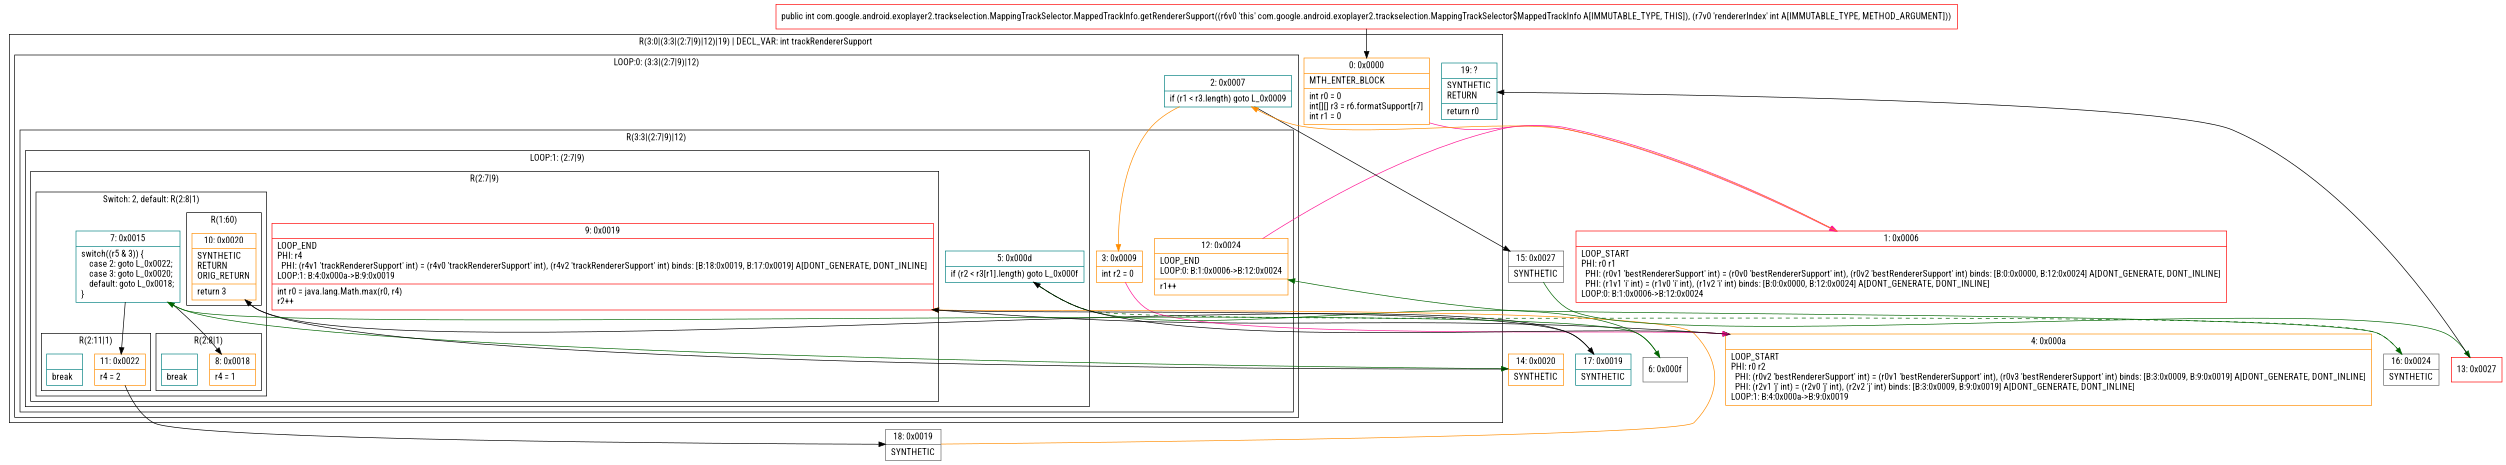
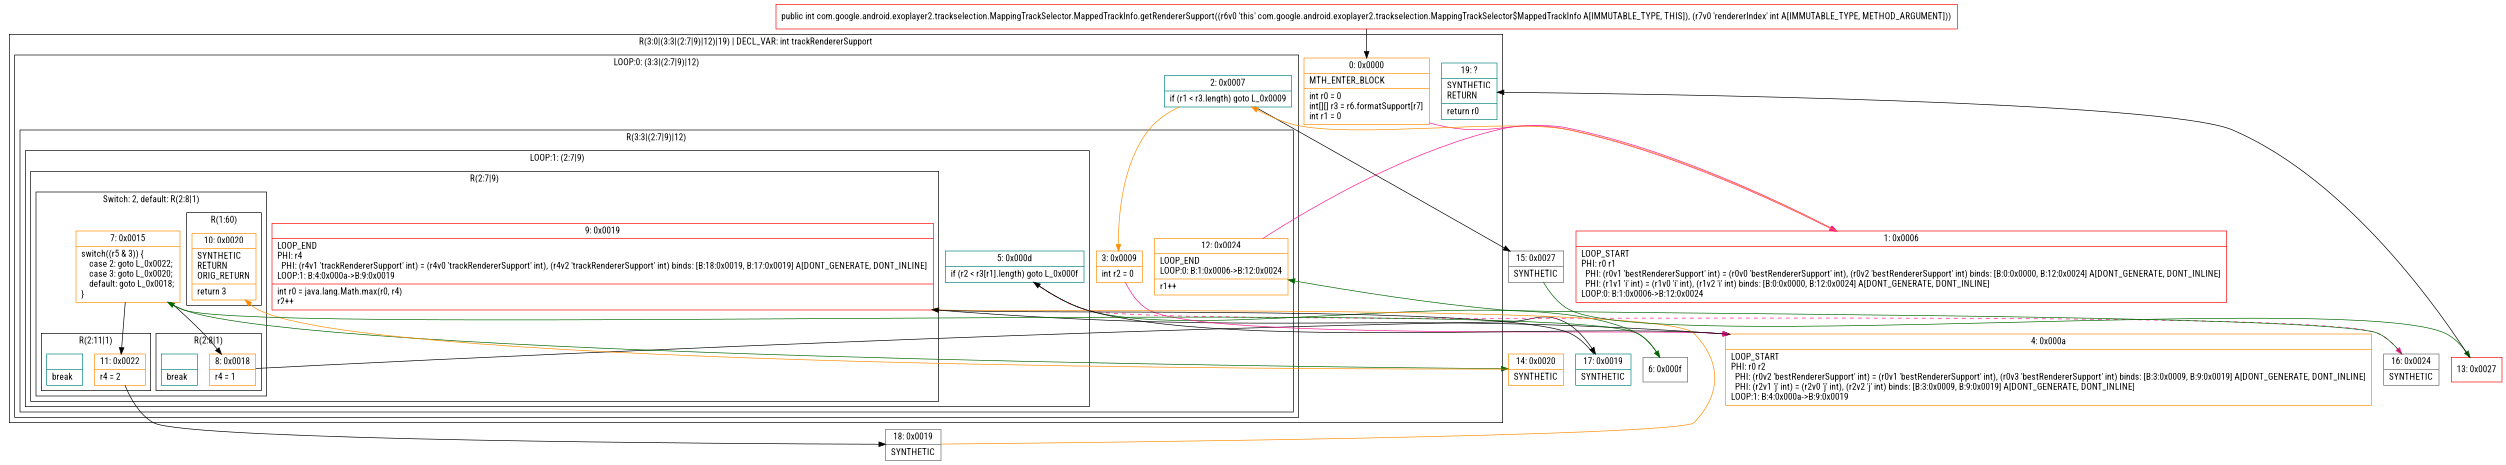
(128, 267) -> (128, 267)
(1715, 318) -> (1715, 318)
(918, 323) -> (930, 339)
(877, 362) -> (877, 362)
